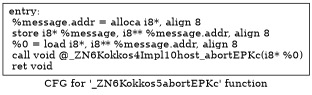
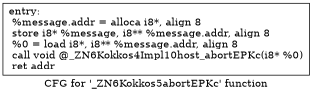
(31, 66) -> (32, 66)
